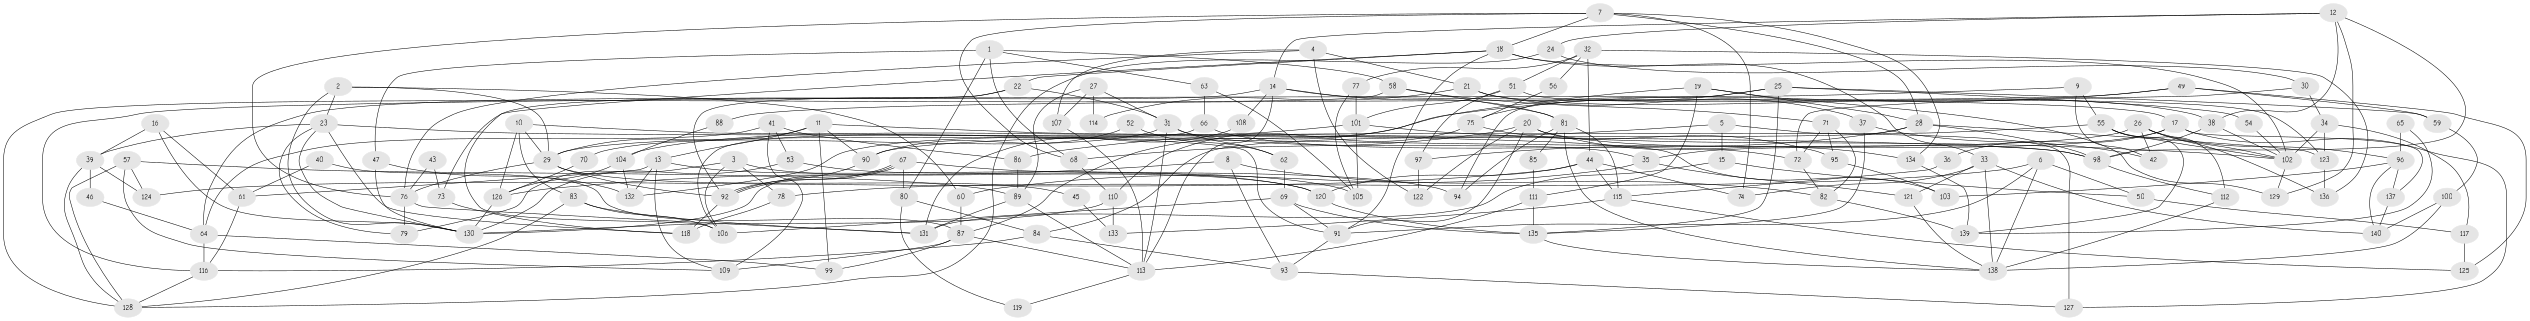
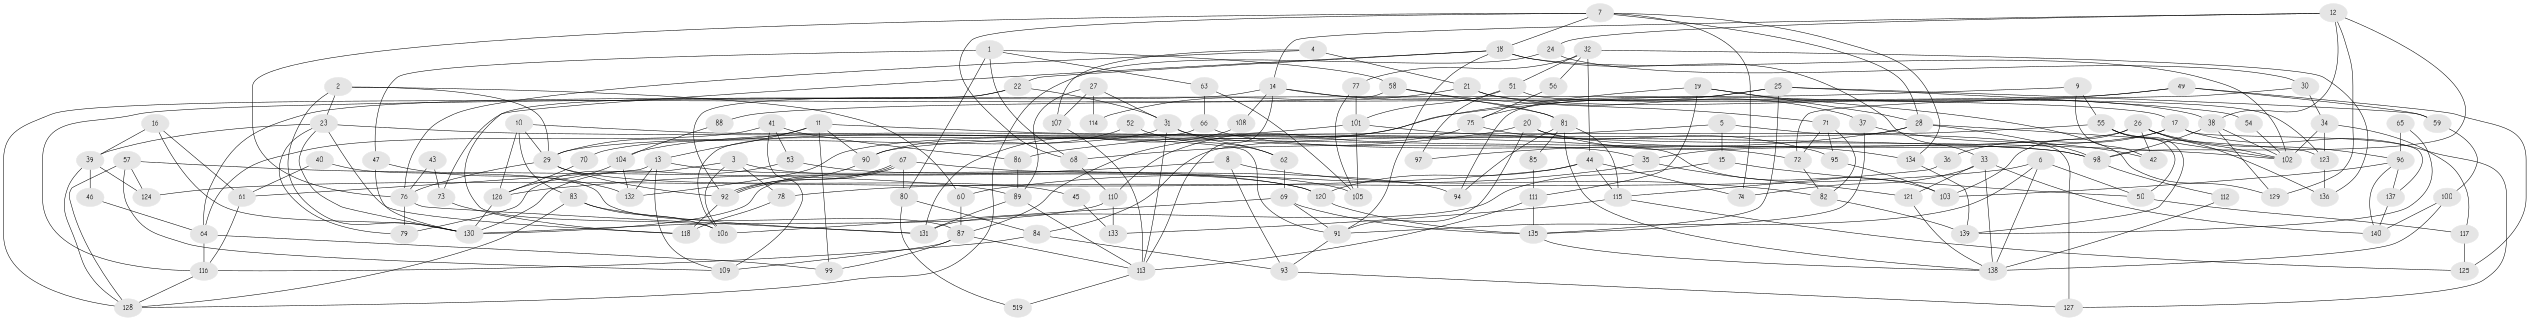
(2182, 138) -> (2167, 145)
none -> (2019, 153)
(2281, 180) -> (2247, 165)
(1419, 197) -> none
(1018, 308) -> (1018, 308)
